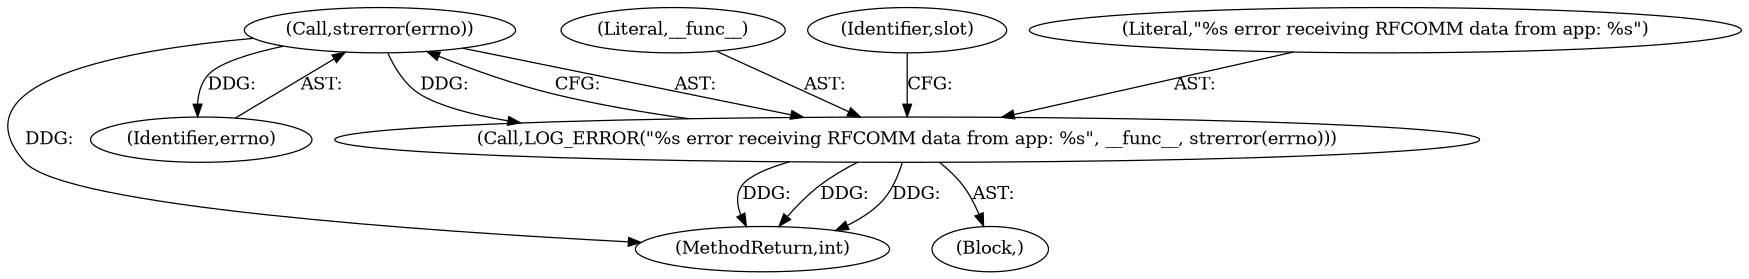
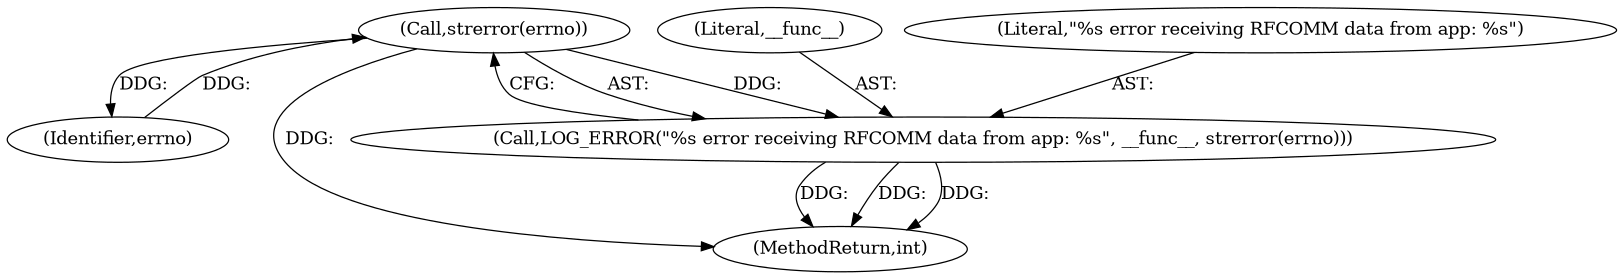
(907, 30) -> none
(325, 85) -> (229, 85)
(990, 249) -> none
